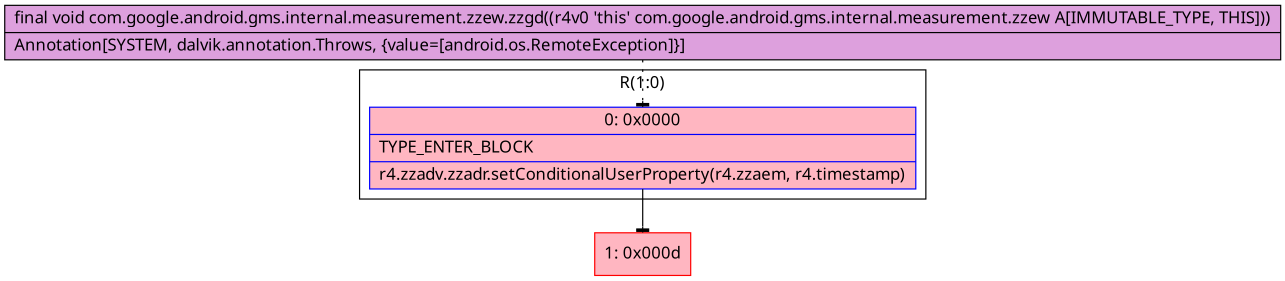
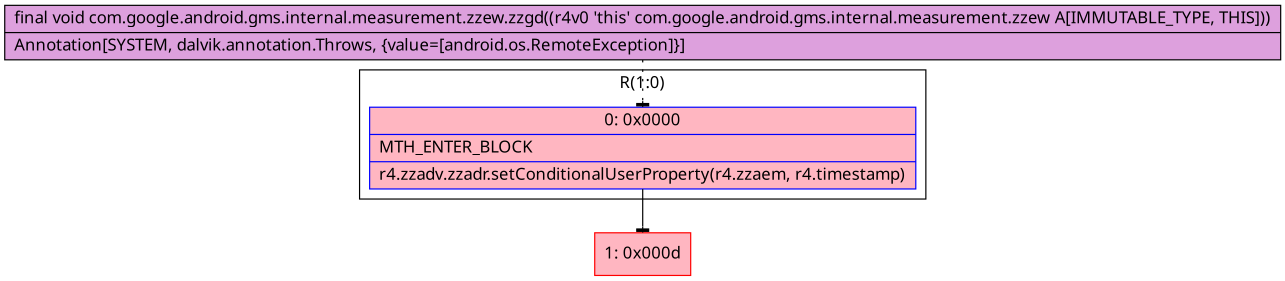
(457, 147) -> (456, 147)
